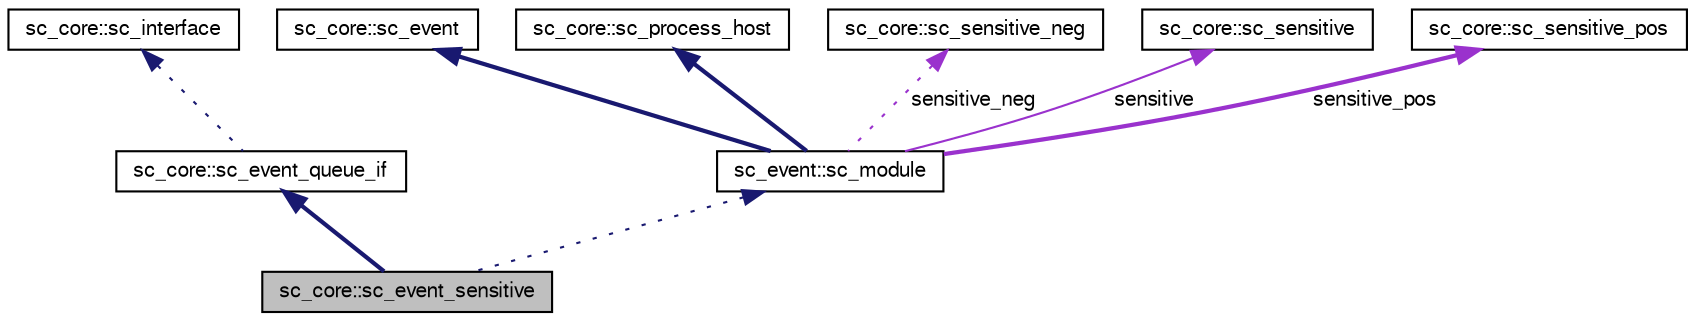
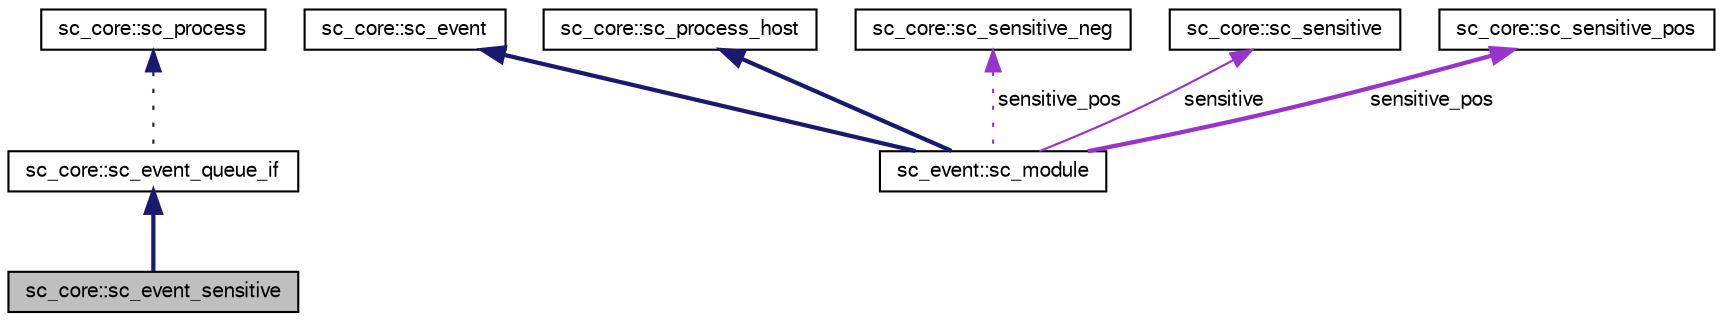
(124, 30) -> (153, 30)
(971, 100) -> (1058, 100)
(608, 235) -> none
